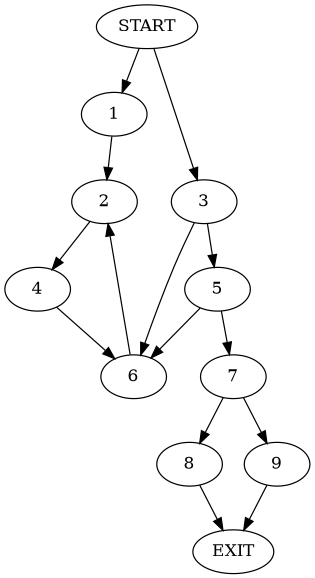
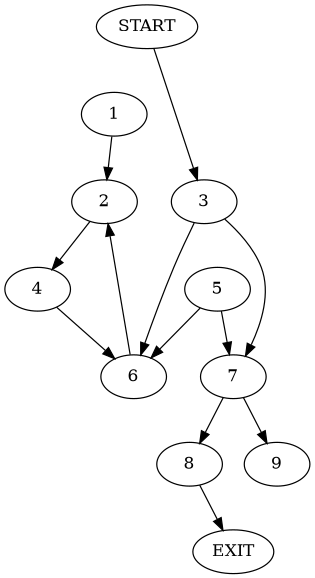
(133, 65) -> none
(210, 239) -> (264, 276)
(258, 502) -> none
